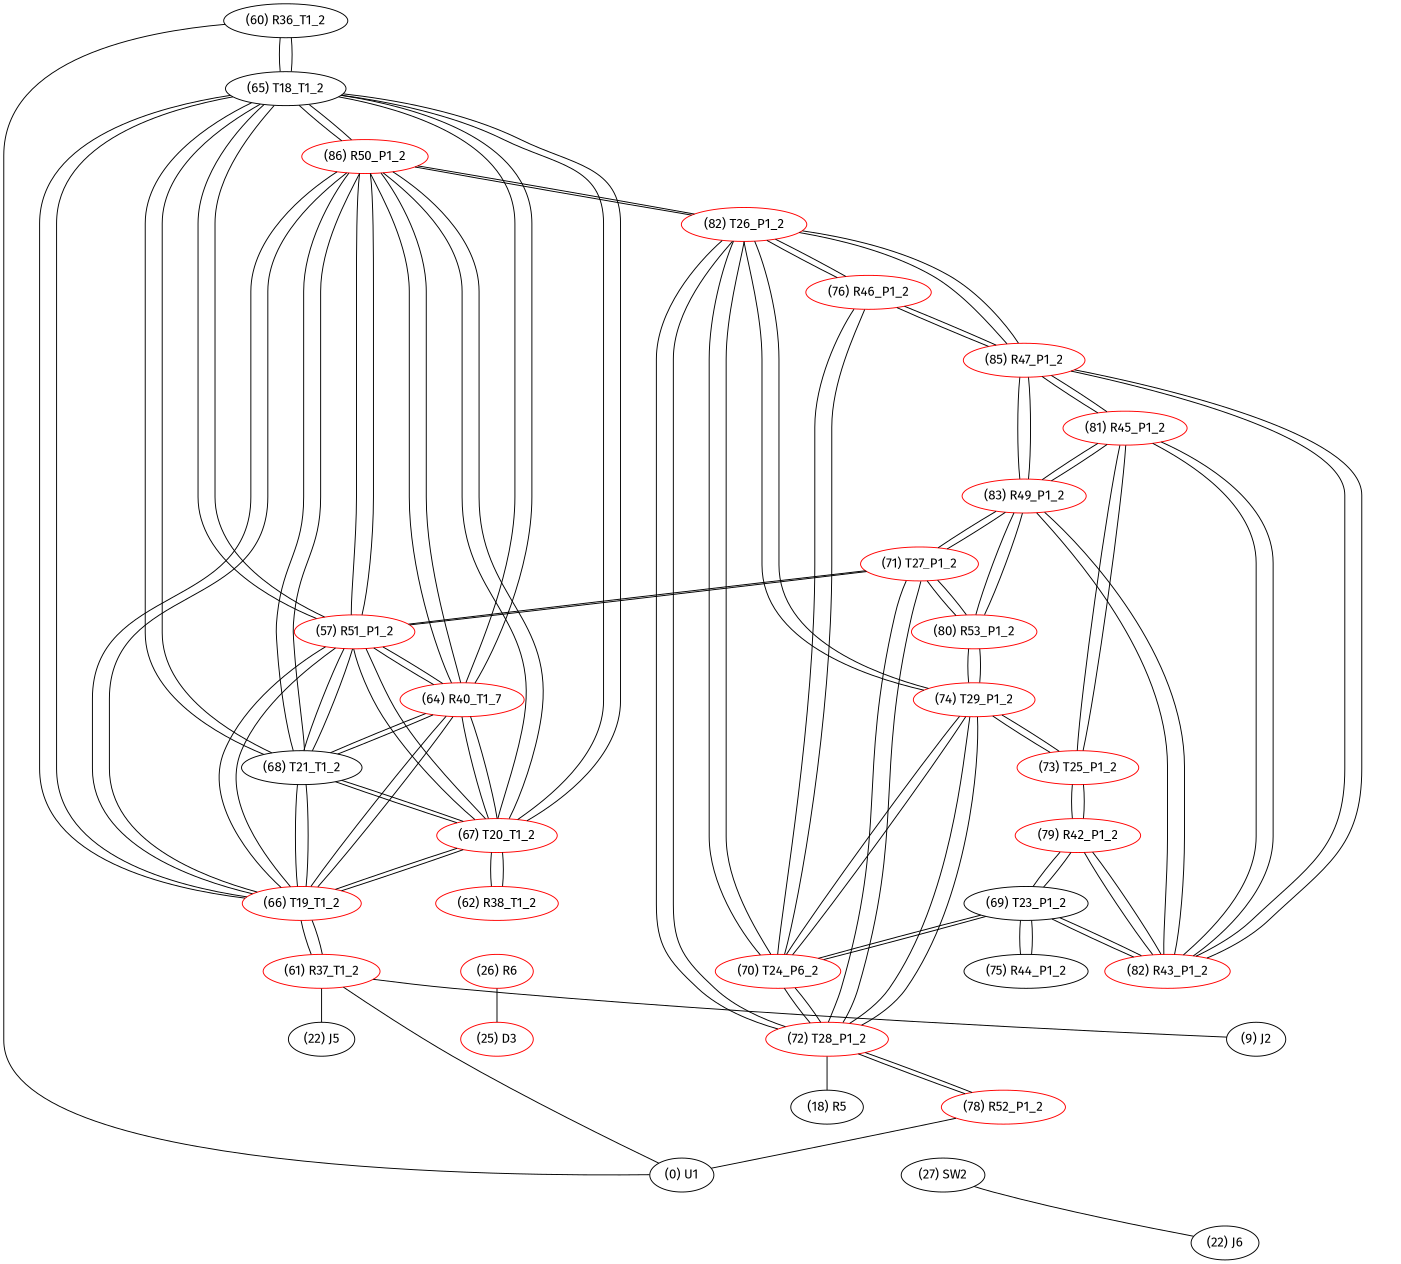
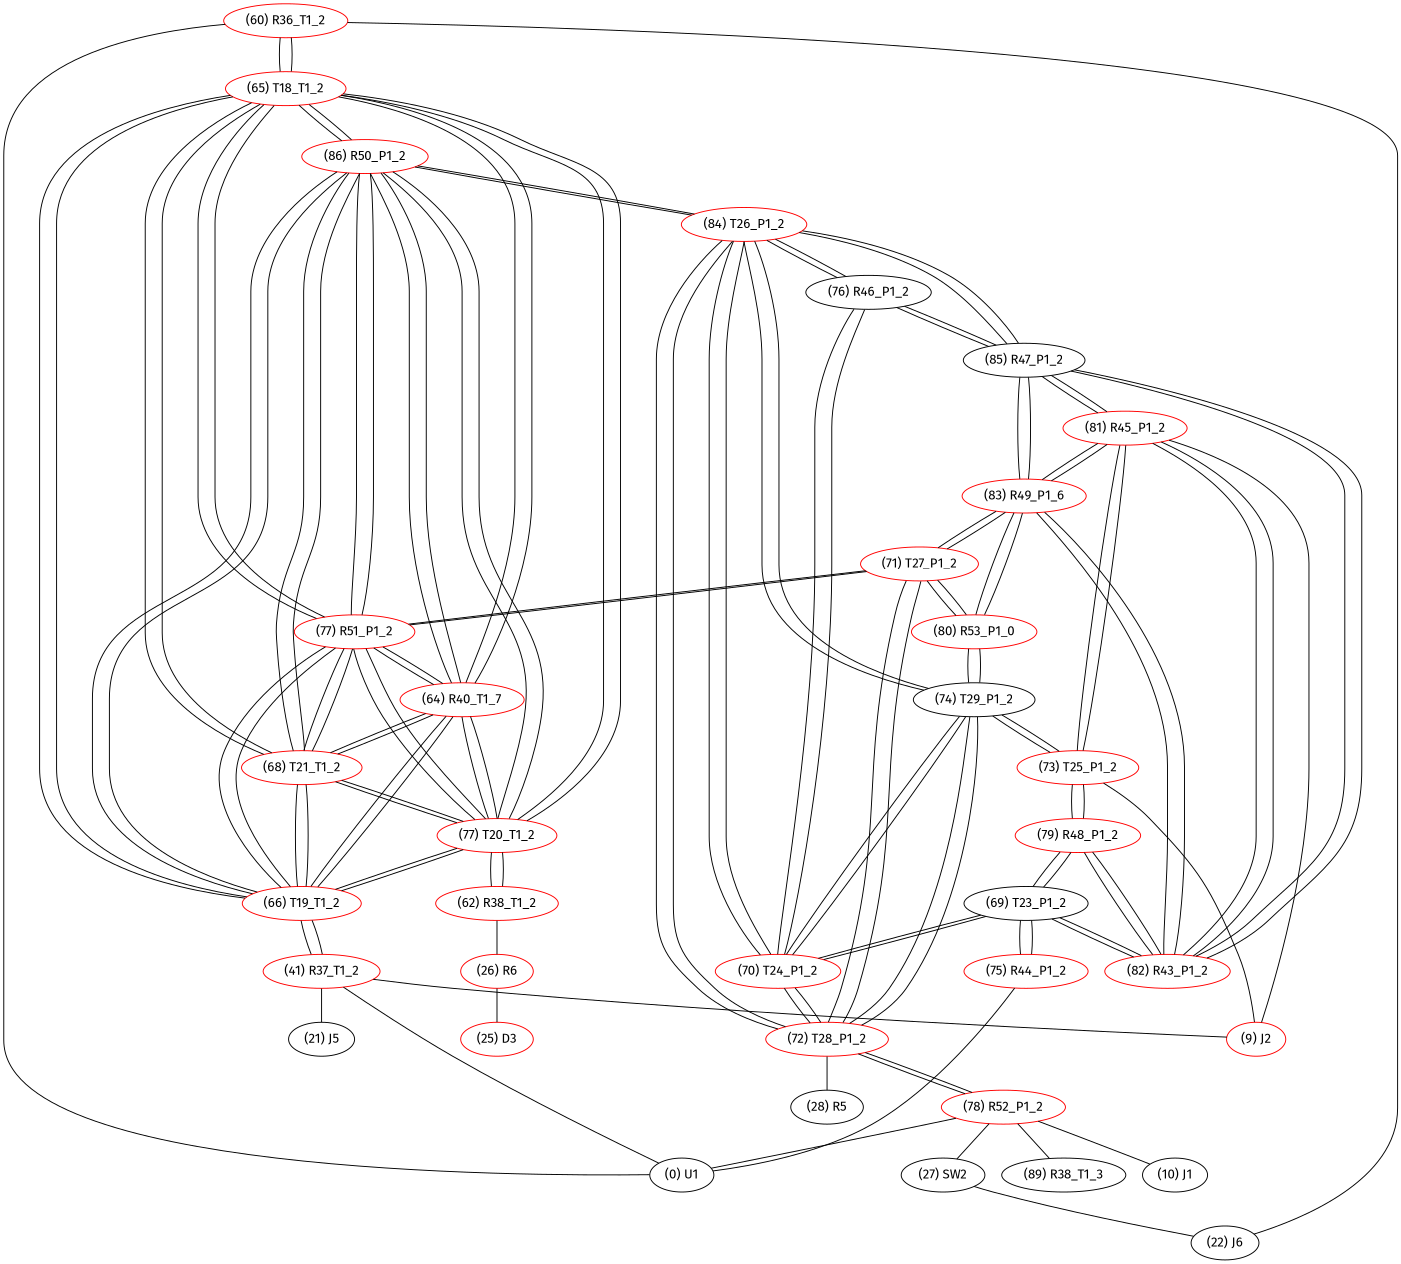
(286, 21) -> (286, 21)
(286, 89) -> (286, 89)
none -> (1398, 197)
(744, 224) -> (744, 224)
(869, 292) -> (869, 292)
(1024, 360) -> (1024, 360)
(1024, 496) -> (1024, 496)
(355, 632) -> (355, 632)
(974, 632) -> (974, 632)
none -> (1309, 696)
(974, 700) -> (974, 700)
(302, 768) -> (302, 768)
(497, 836) -> (497, 836)
(1078, 836) -> (1078, 836)
none -> (1205, 886)
none -> (497, 937)
(322, 971) -> (322, 971)
(778, 971) -> (778, 971)
(1026, 971) -> (1026, 971)
(322, 1039) -> (322, 1039)
(1256, 1039) -> (1256, 1039)
(827, 1107) -> (827, 1107)
none -> (885, 1116)
none -> (973, 1141)
none -> (1064, 1175)
none -> (1175, 1175)
